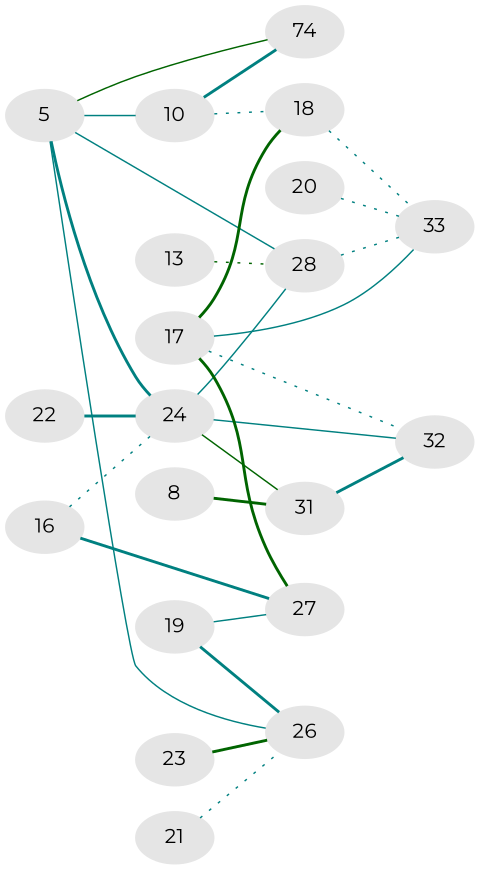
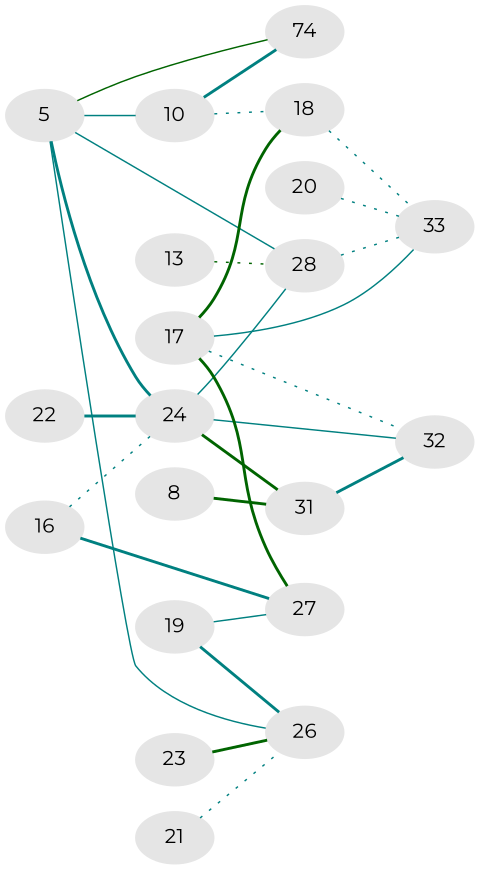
(232, 457) -> (232, 457)
